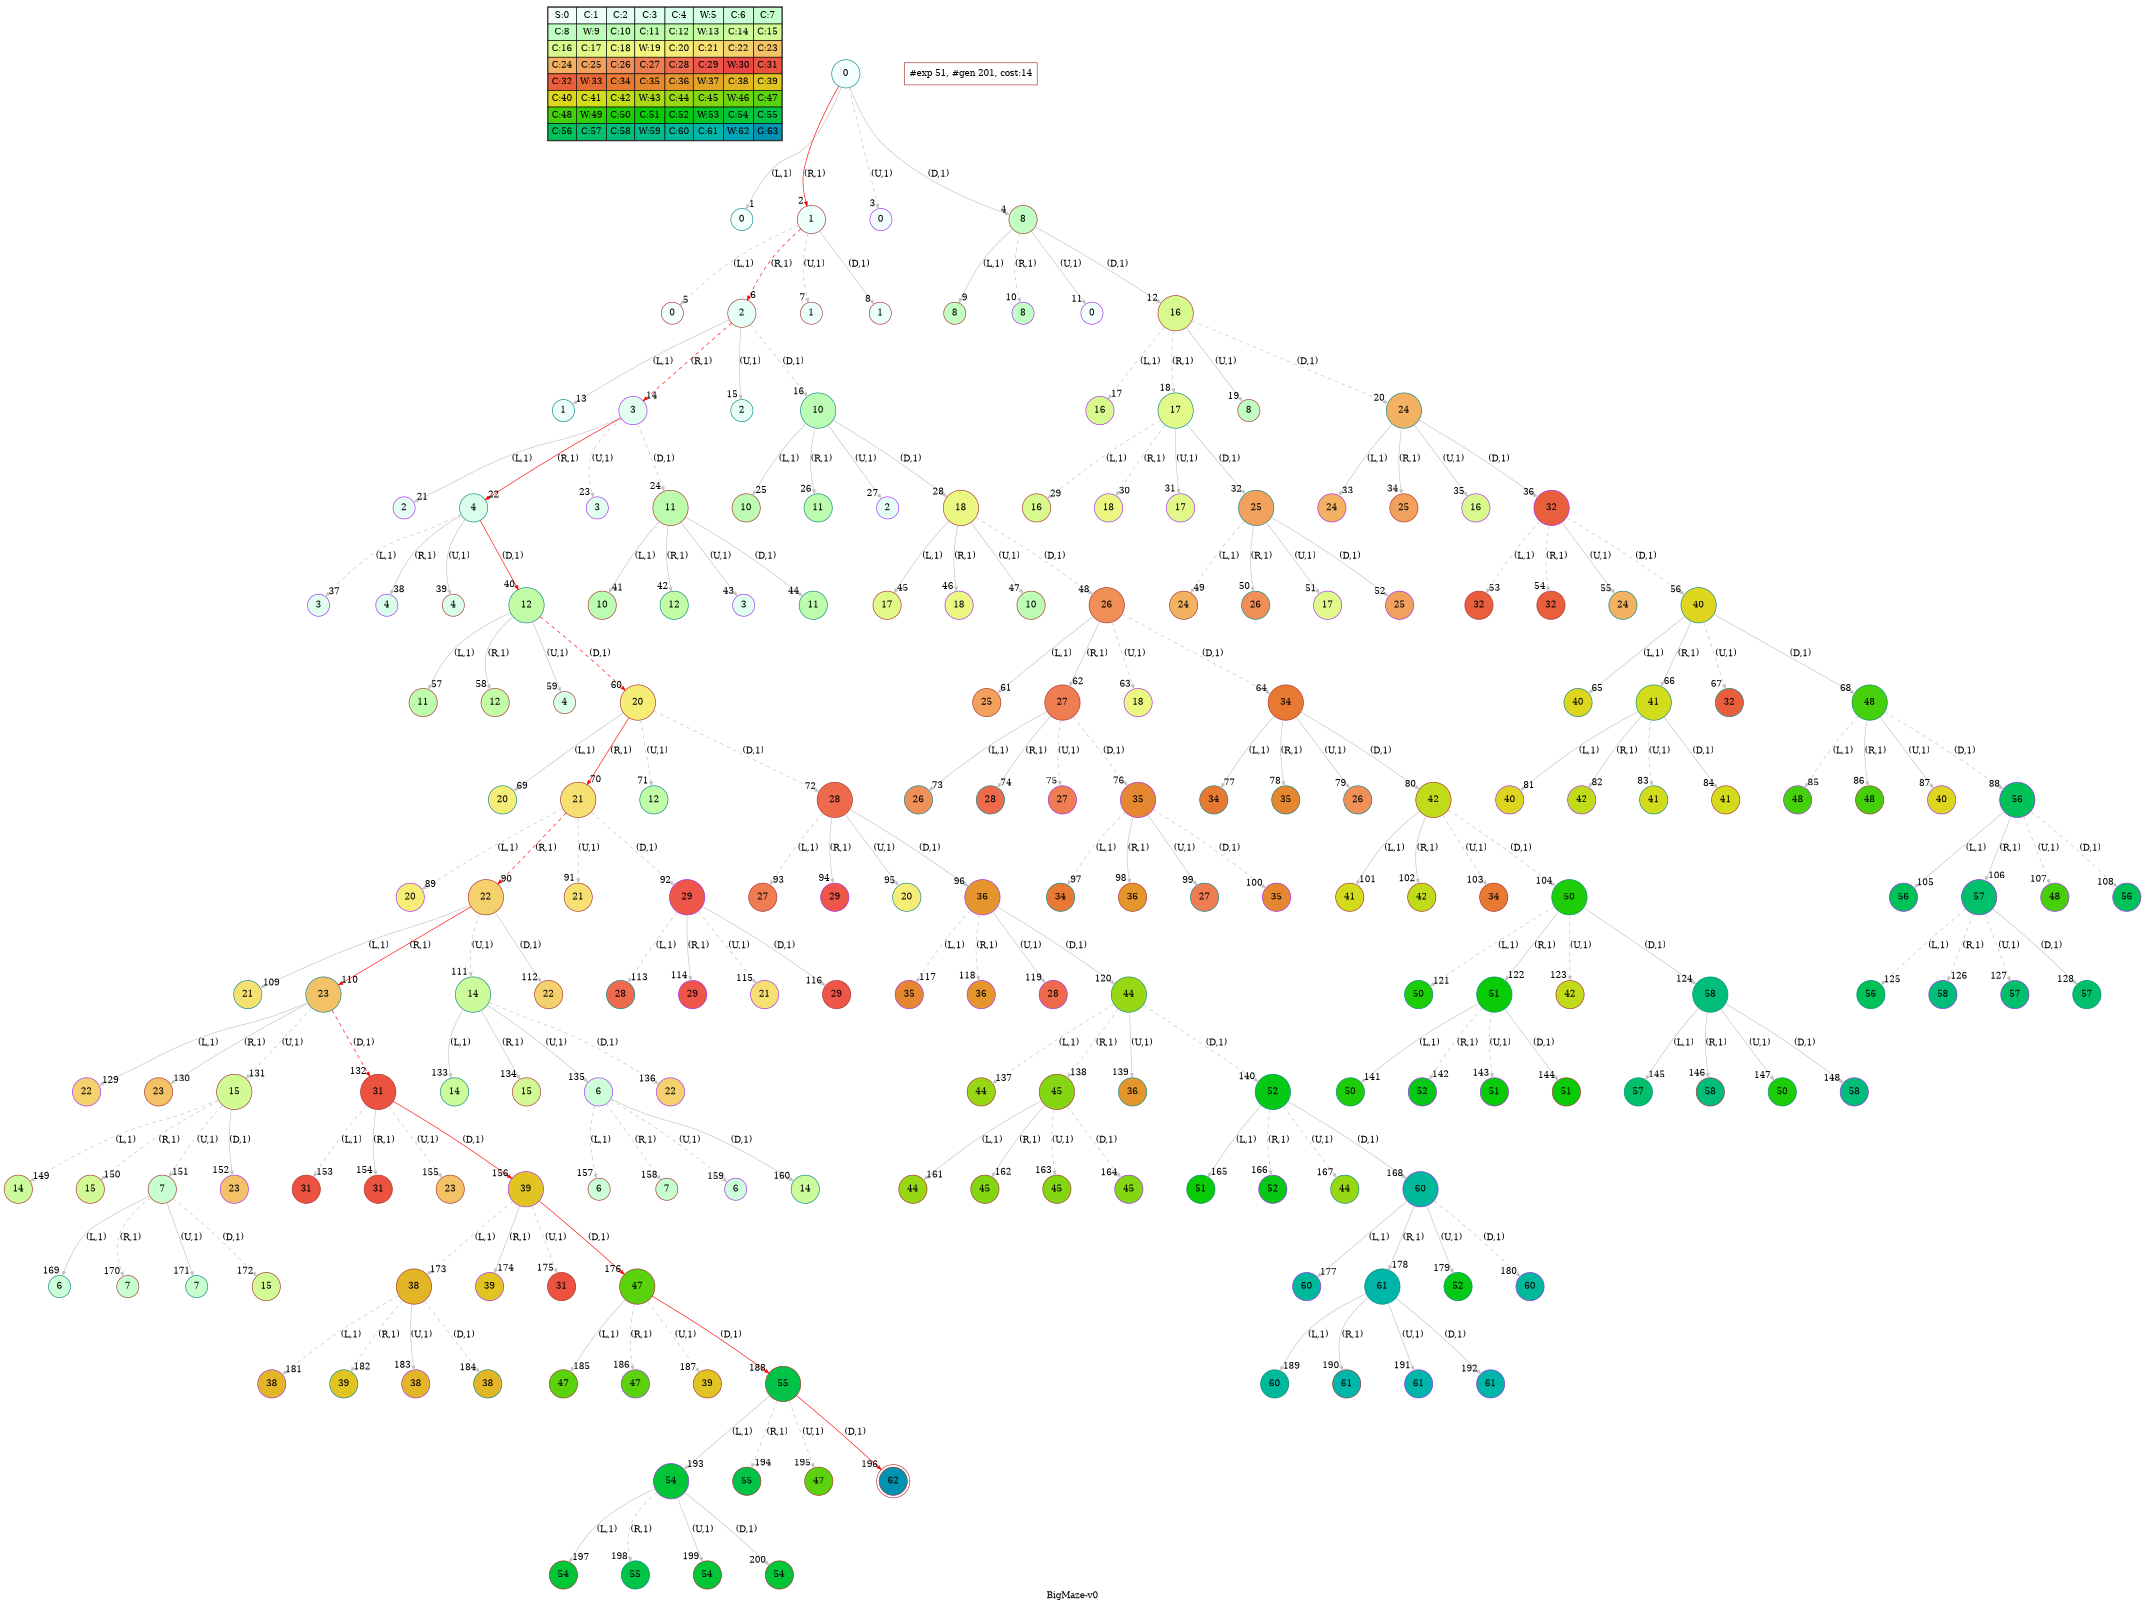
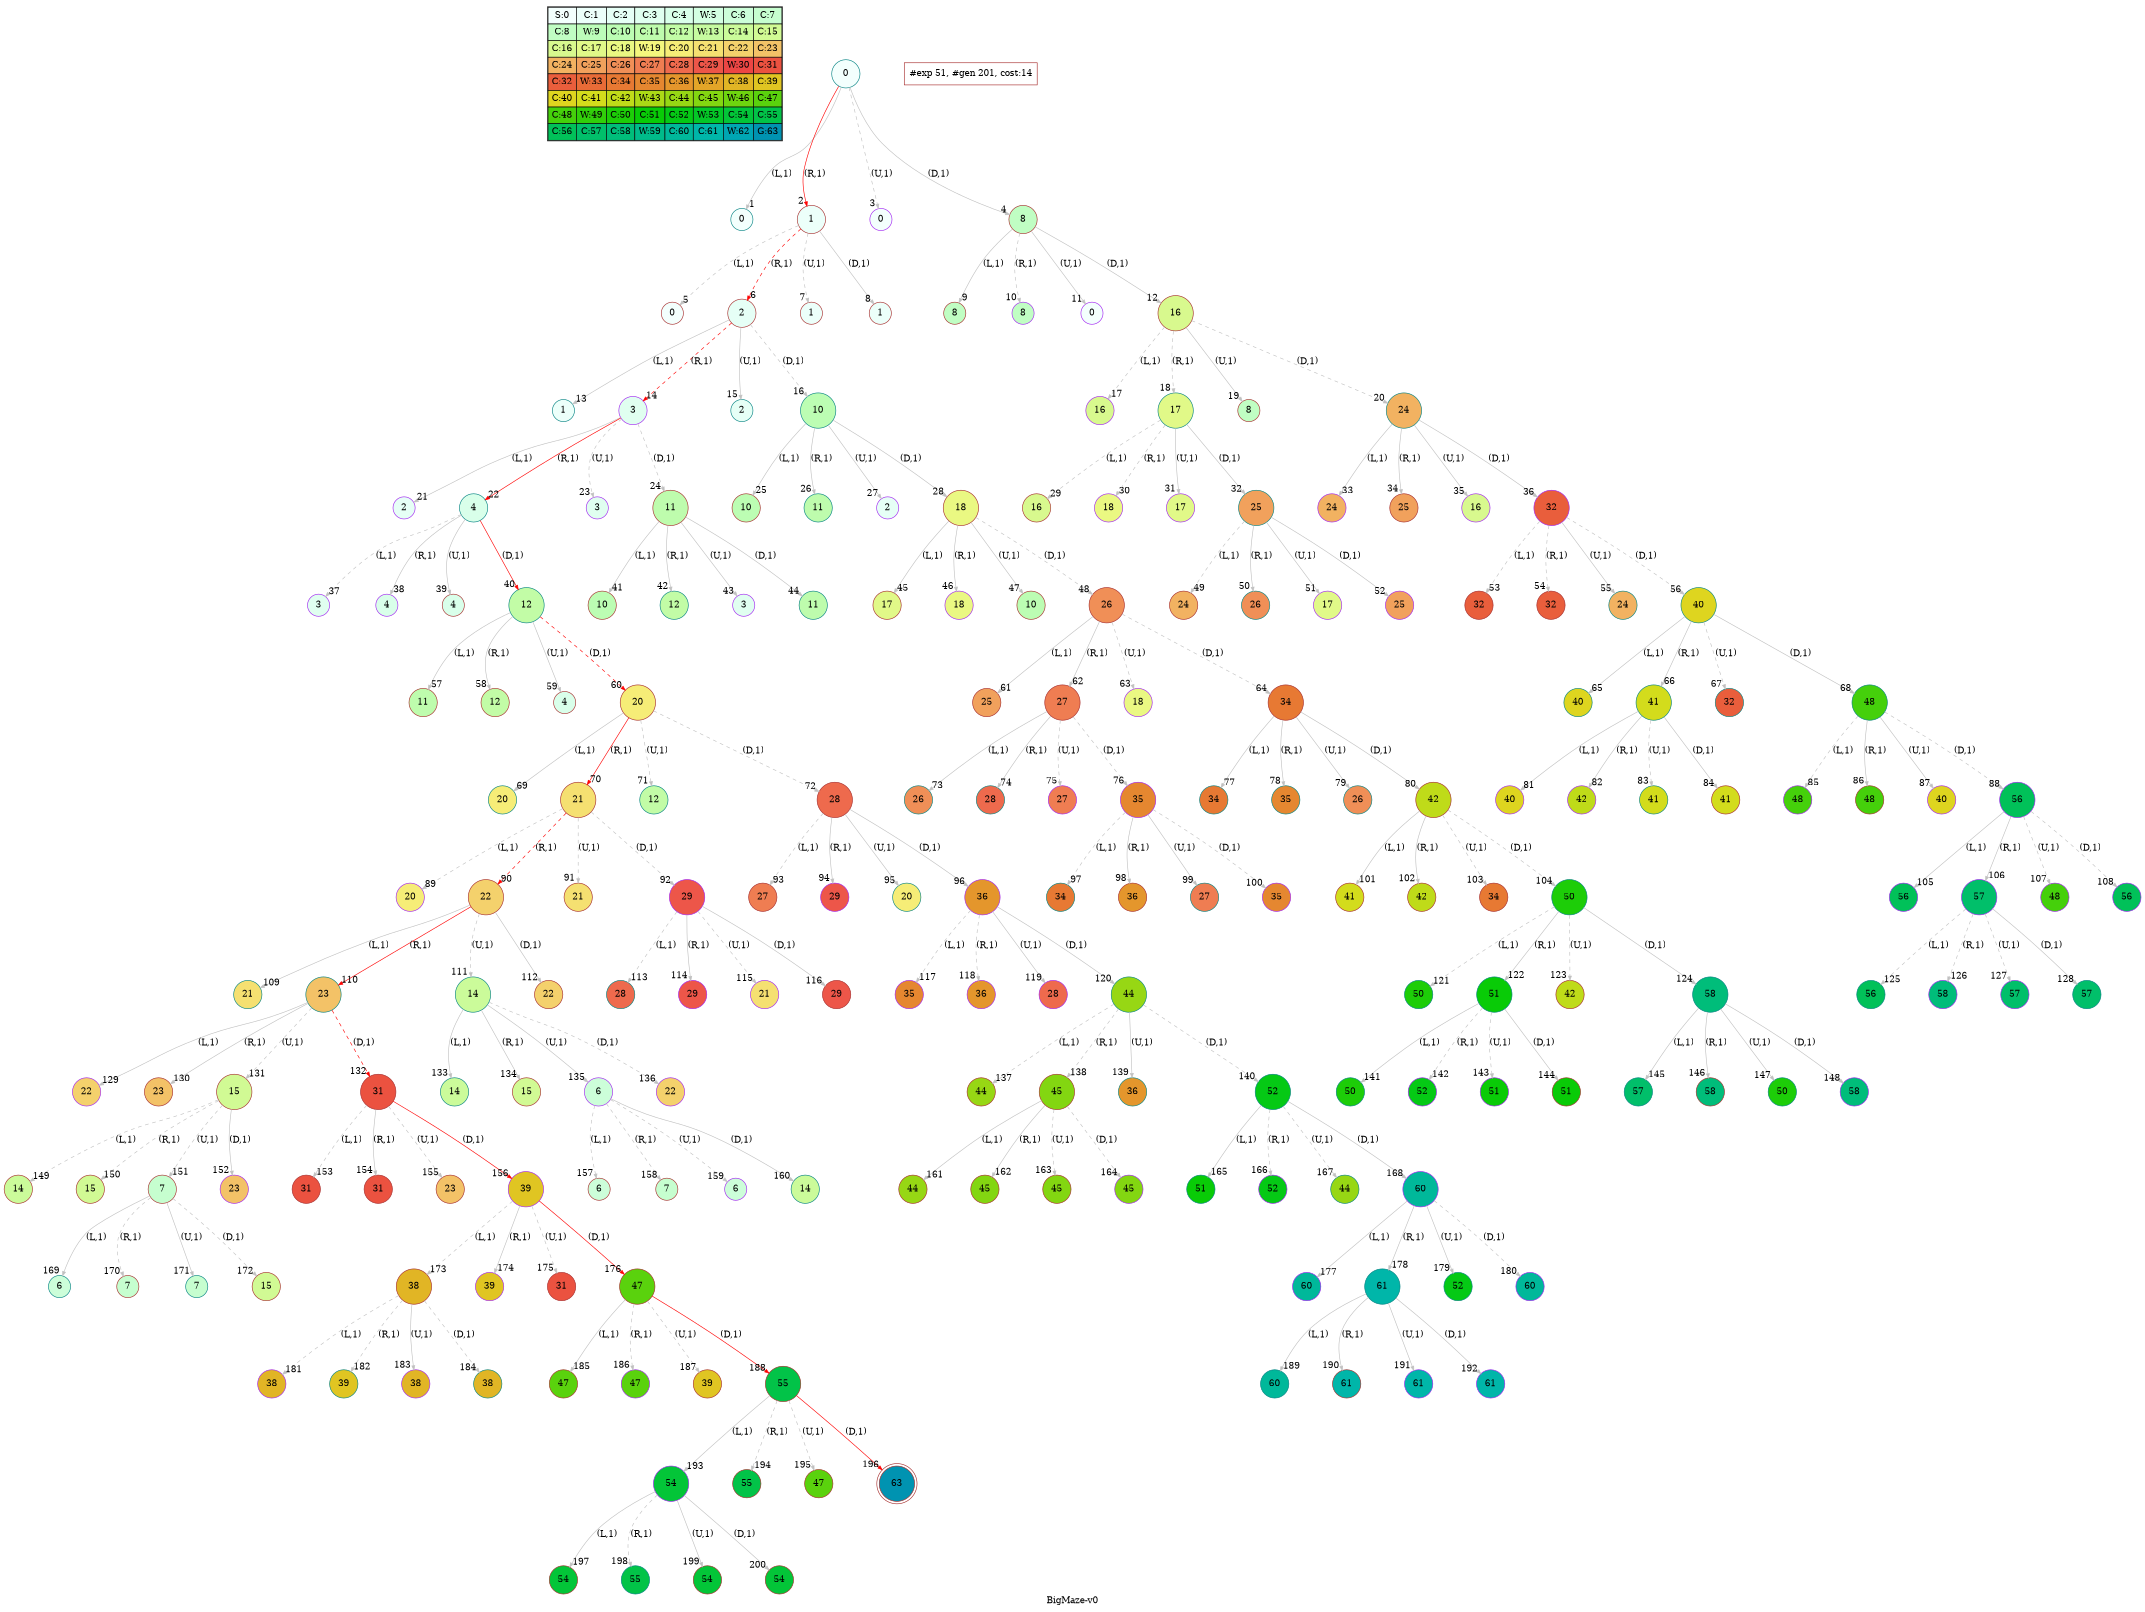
(893, 1481) -> (897, 1484)
